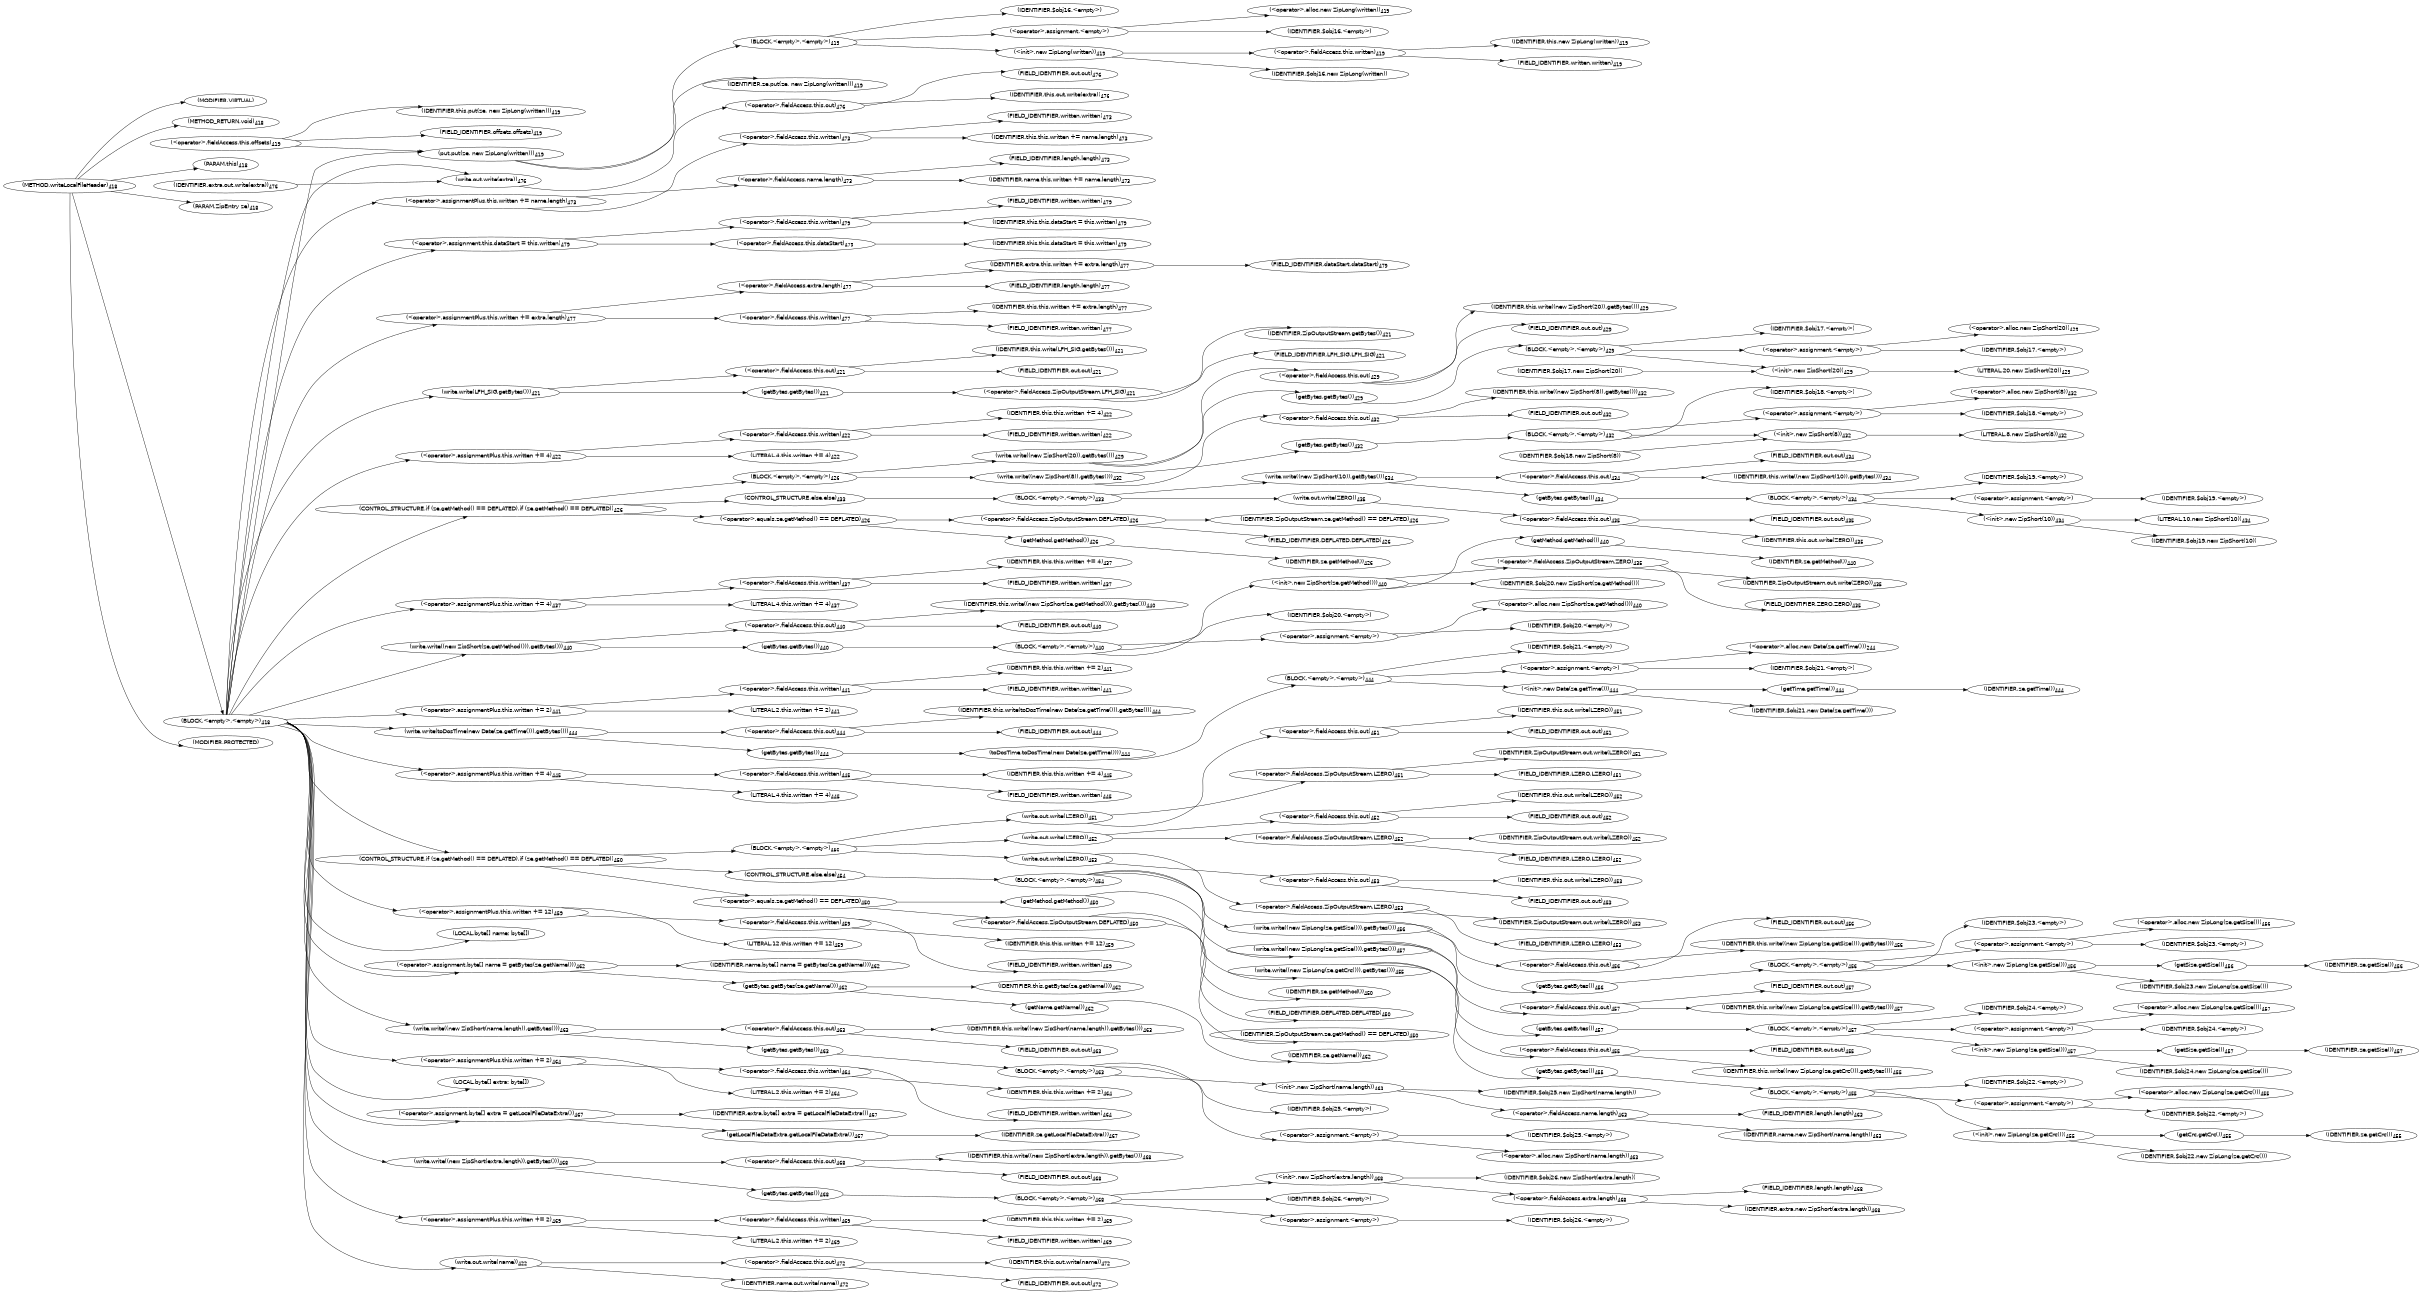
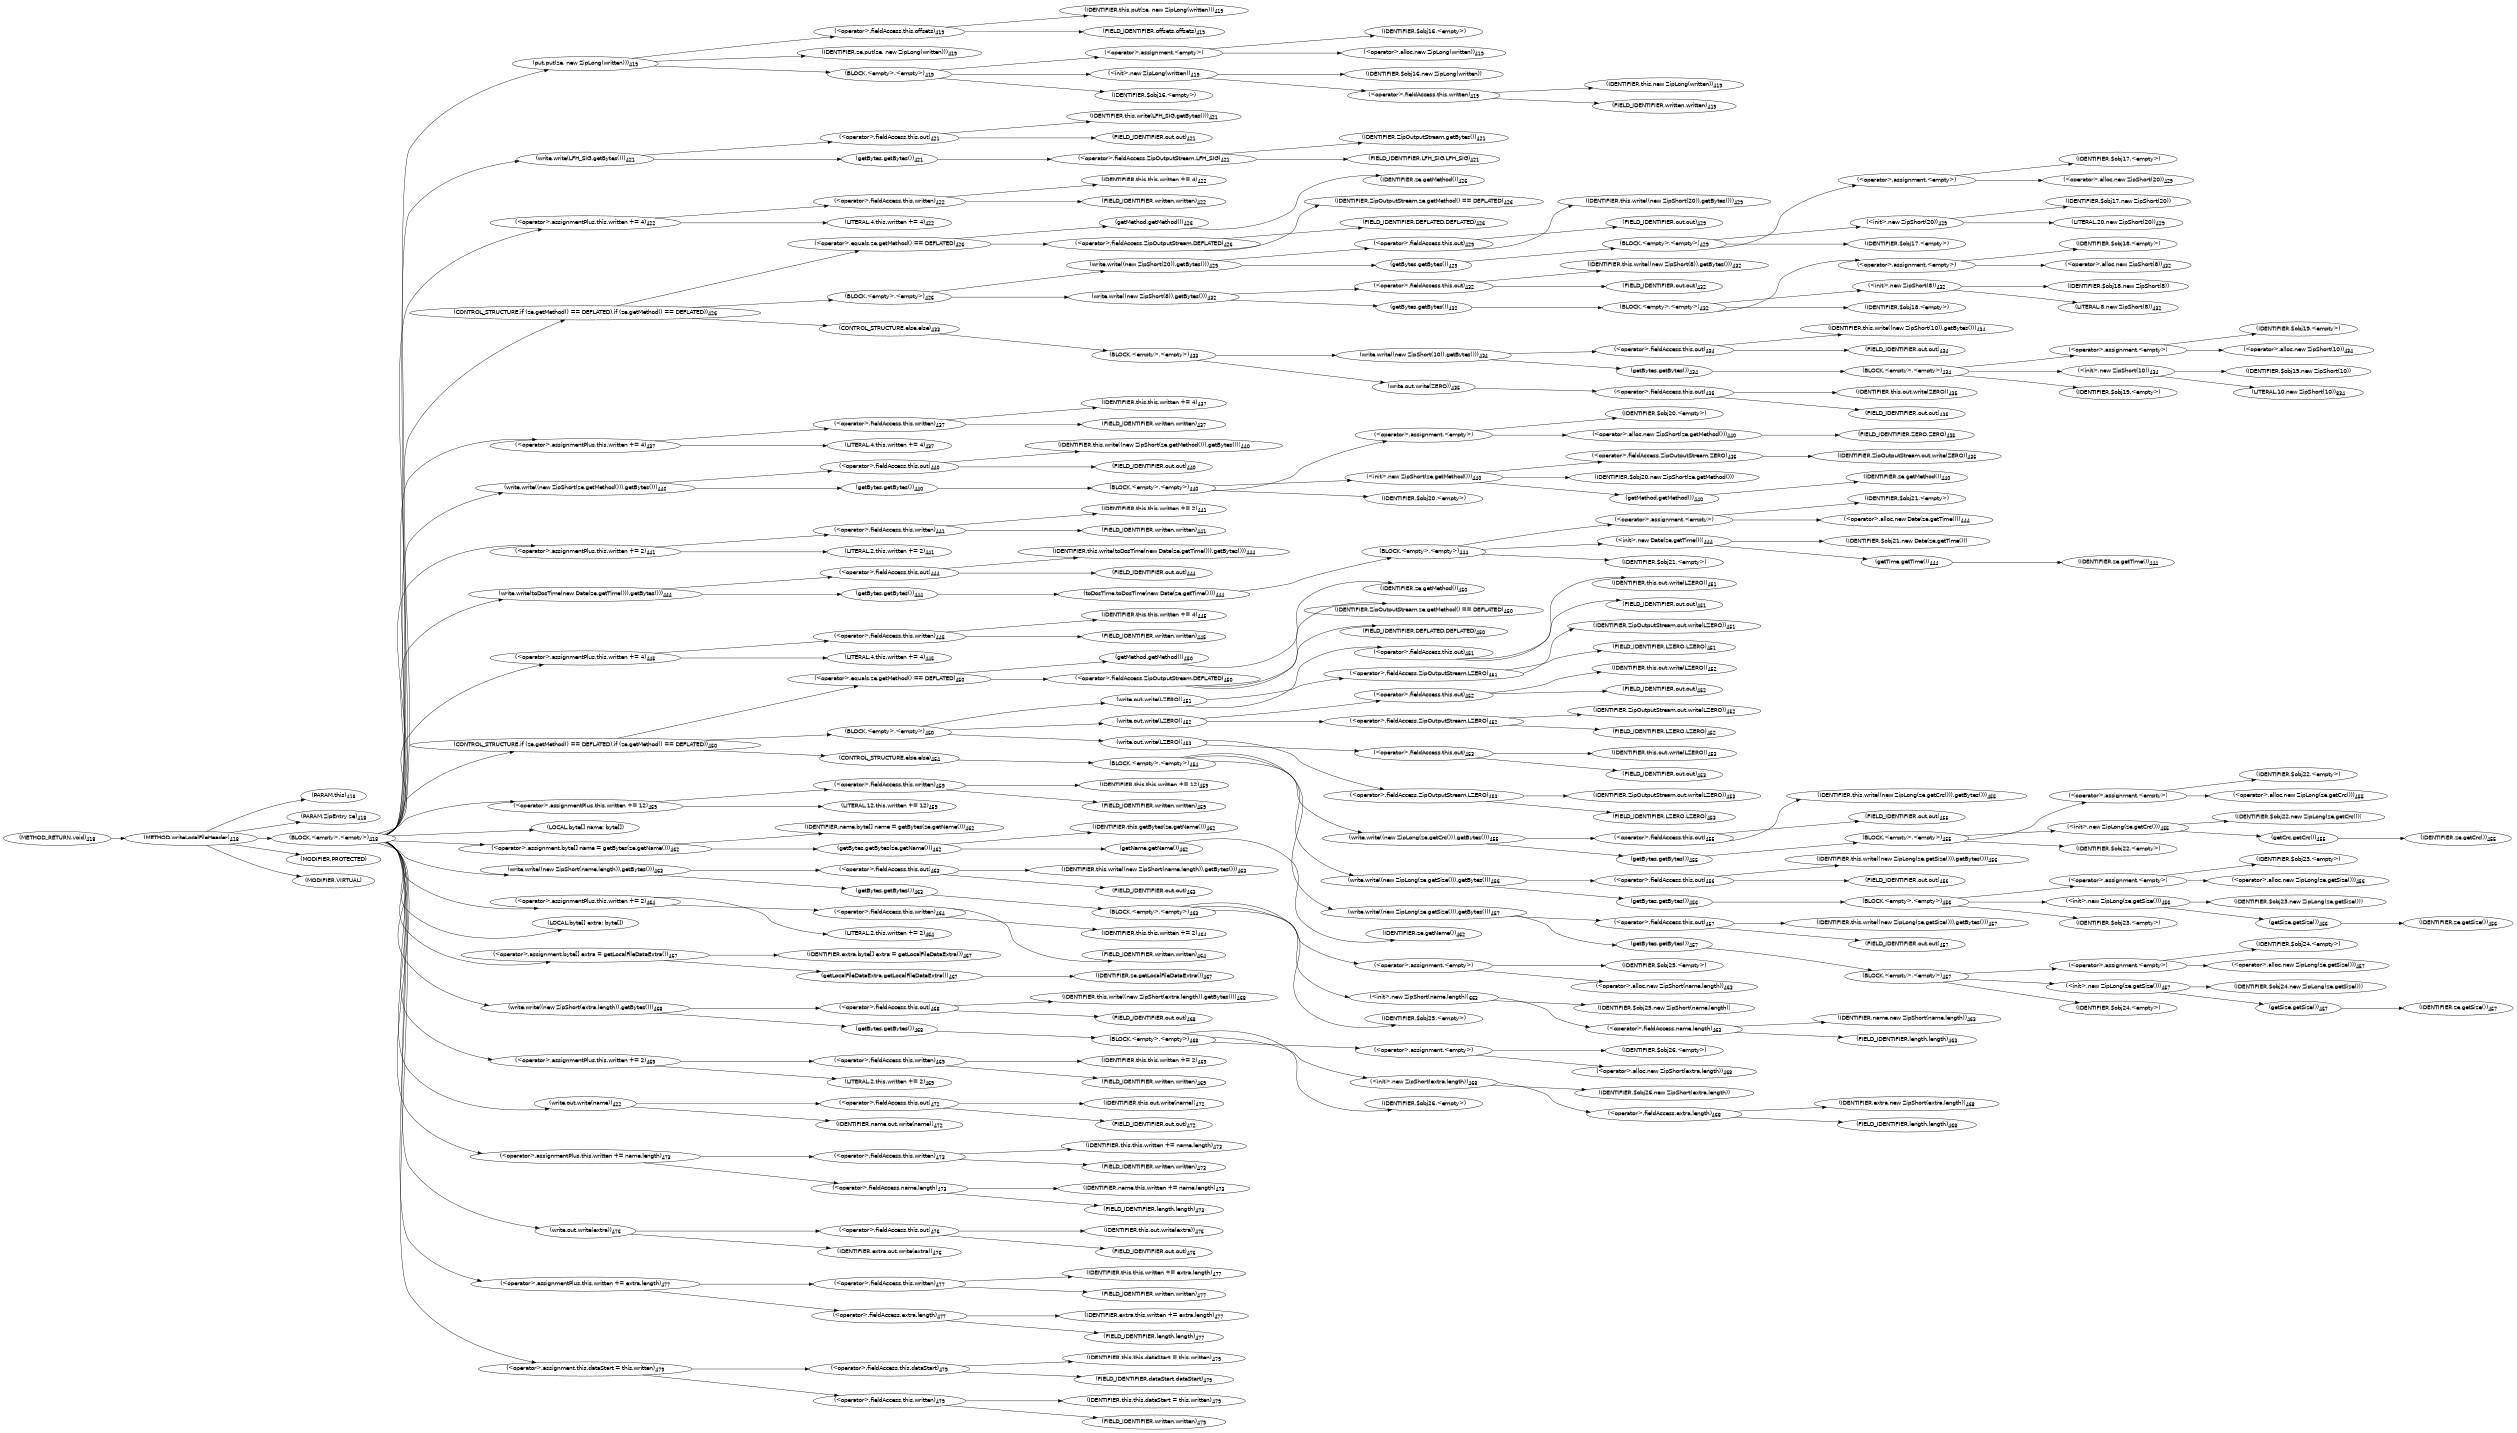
(123, 146) -> (116, 838)
(357, 149) -> (731, 47)
(367, 183) -> (728, 1241)
(1200, 265) -> (1020, 1374)
none -> (2298, 350)
(1697, 371) -> (2007, 213)
(1693, 446) -> (2003, 287)
(1389, 477) -> (1483, 355)
(2246, 519) -> (2341, 392)
(1704, 601) -> (1799, 435)
(1871, 647) -> (1965, 519)
none -> (1664, 1072)
(1379, 1087) -> (1473, 997)
